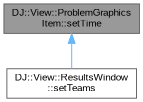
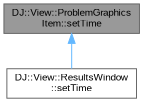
(72, 83) -> (72, 83)
